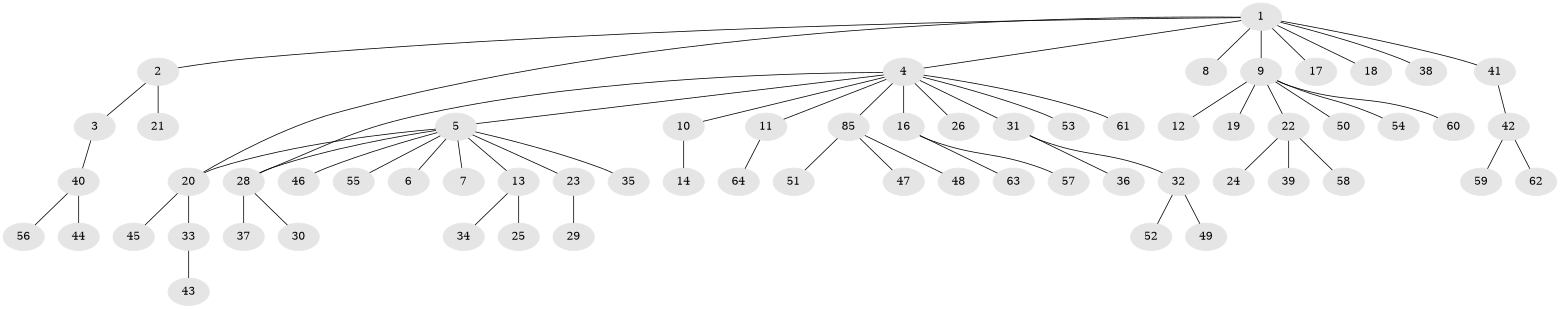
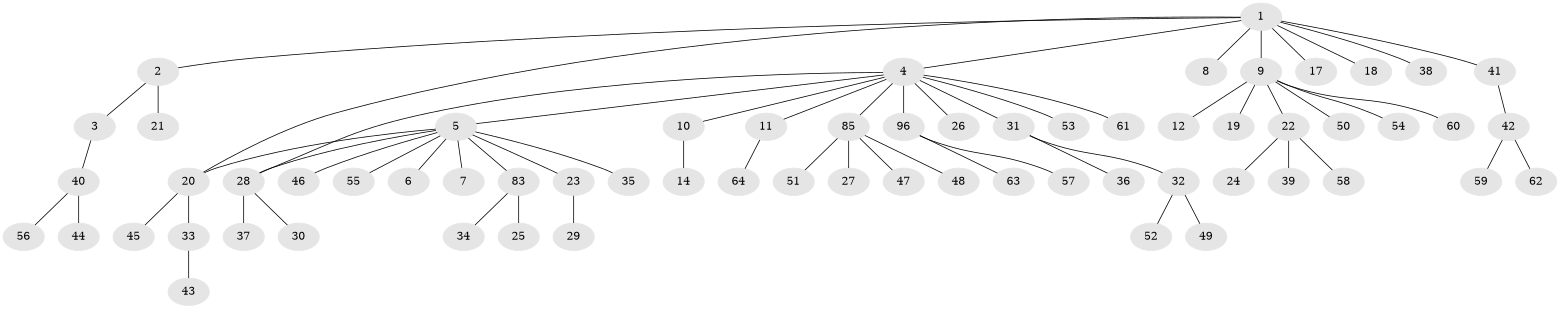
(904, 127) -> (904, 127)
(519, 182) -> (519, 182)
none -> (849, 182)
